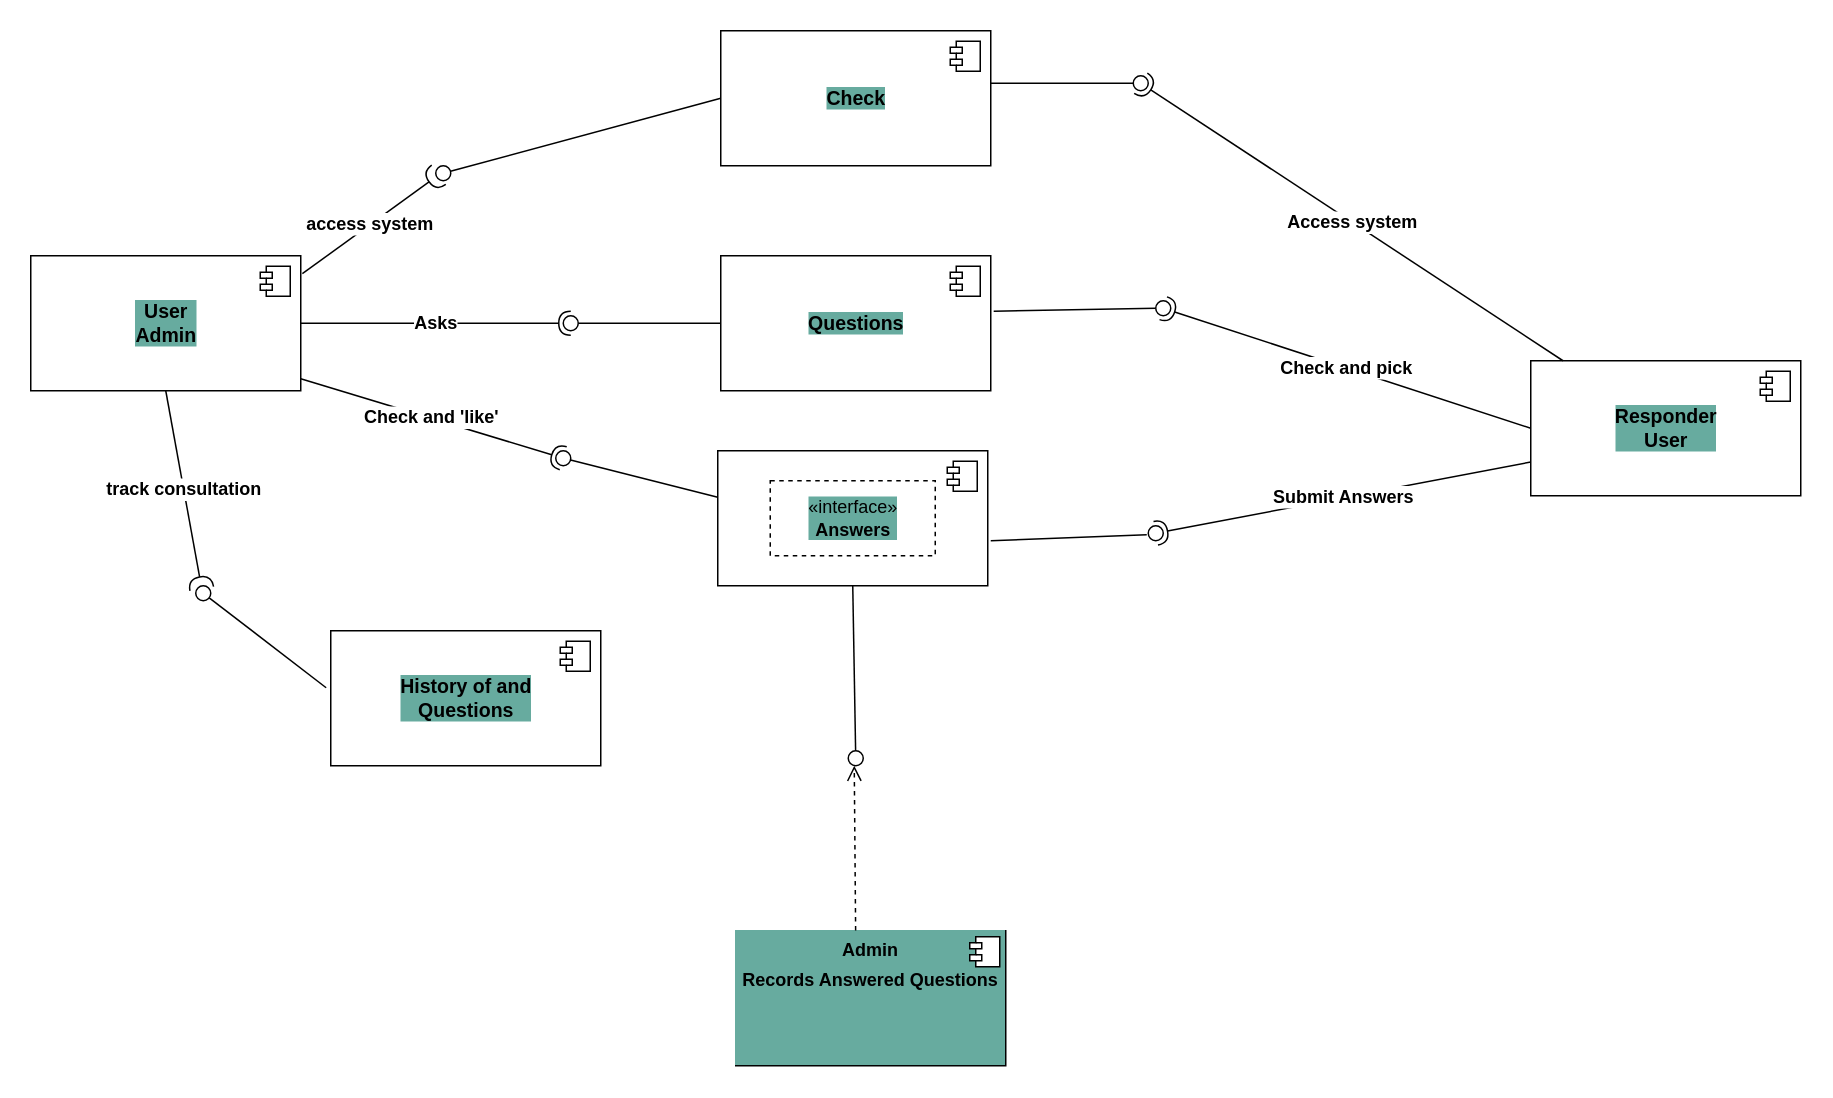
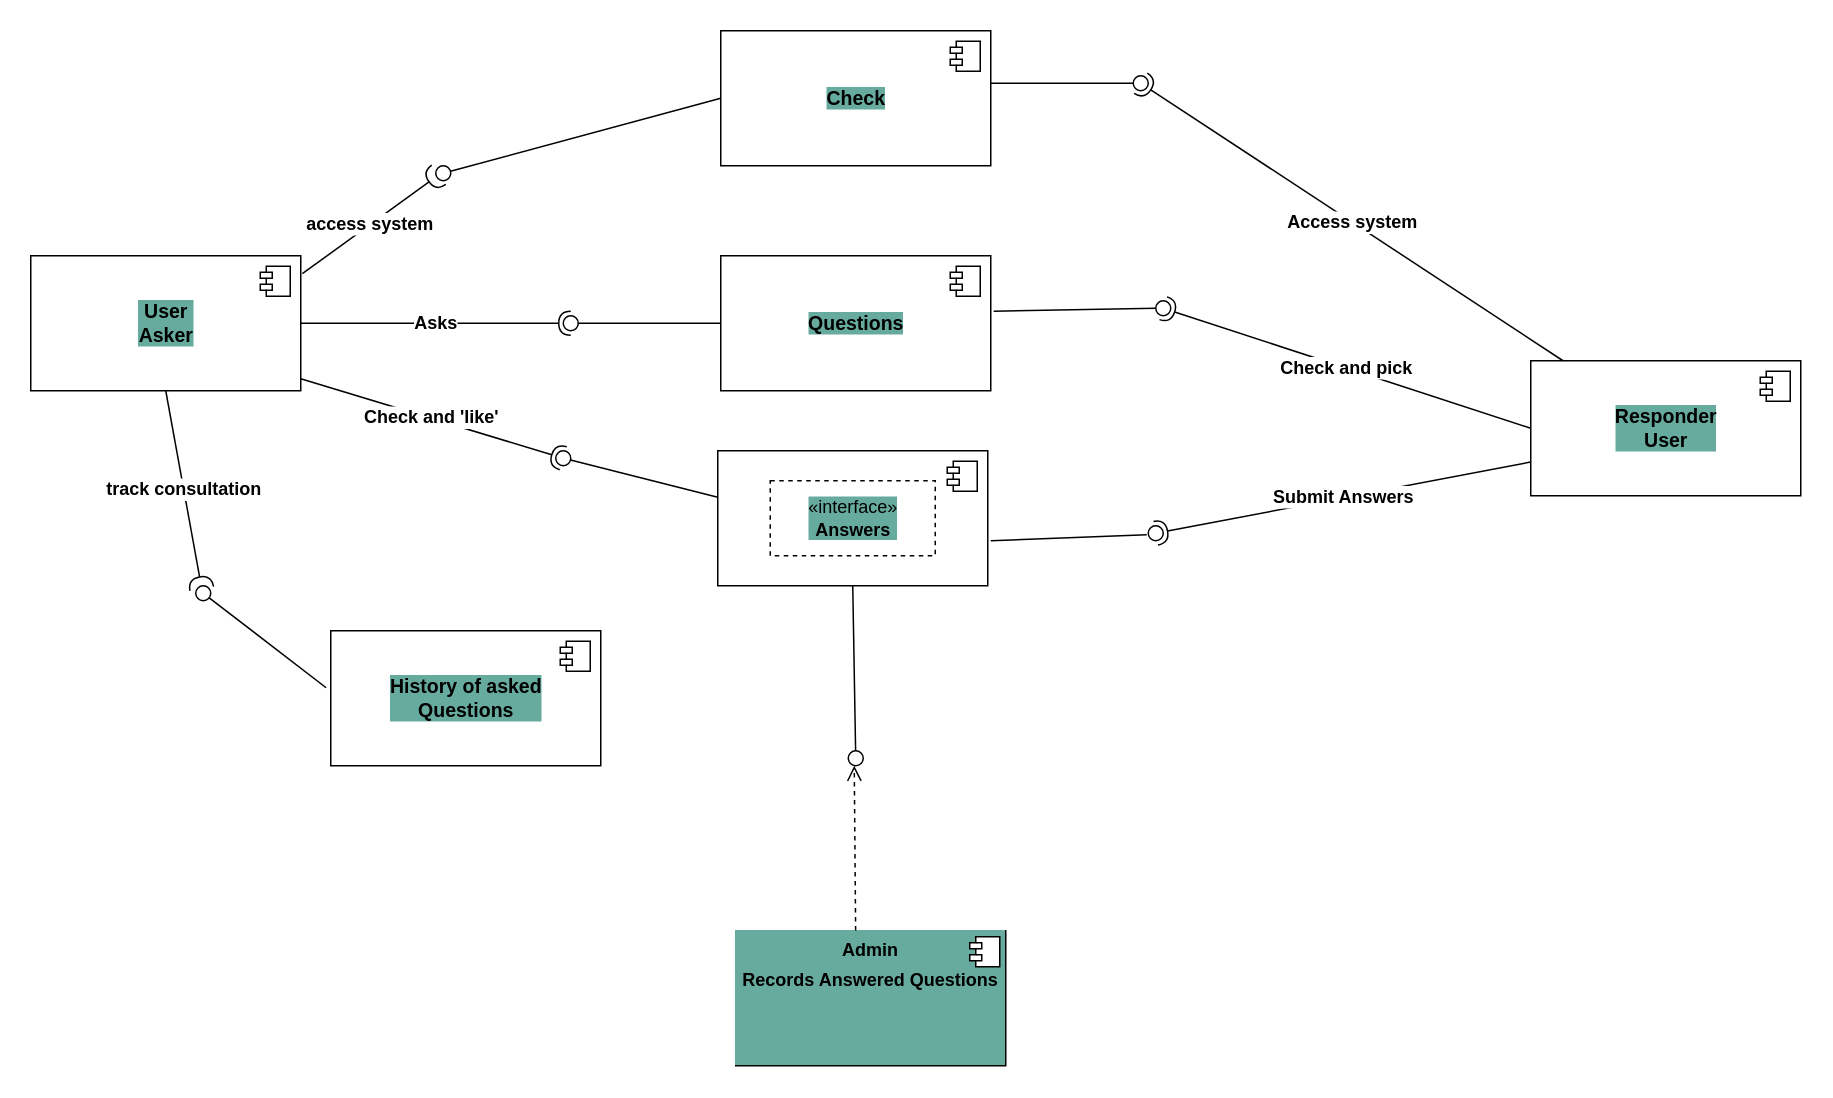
(167, 323) -> (167, 323)
(467, 698) -> (467, 698)
